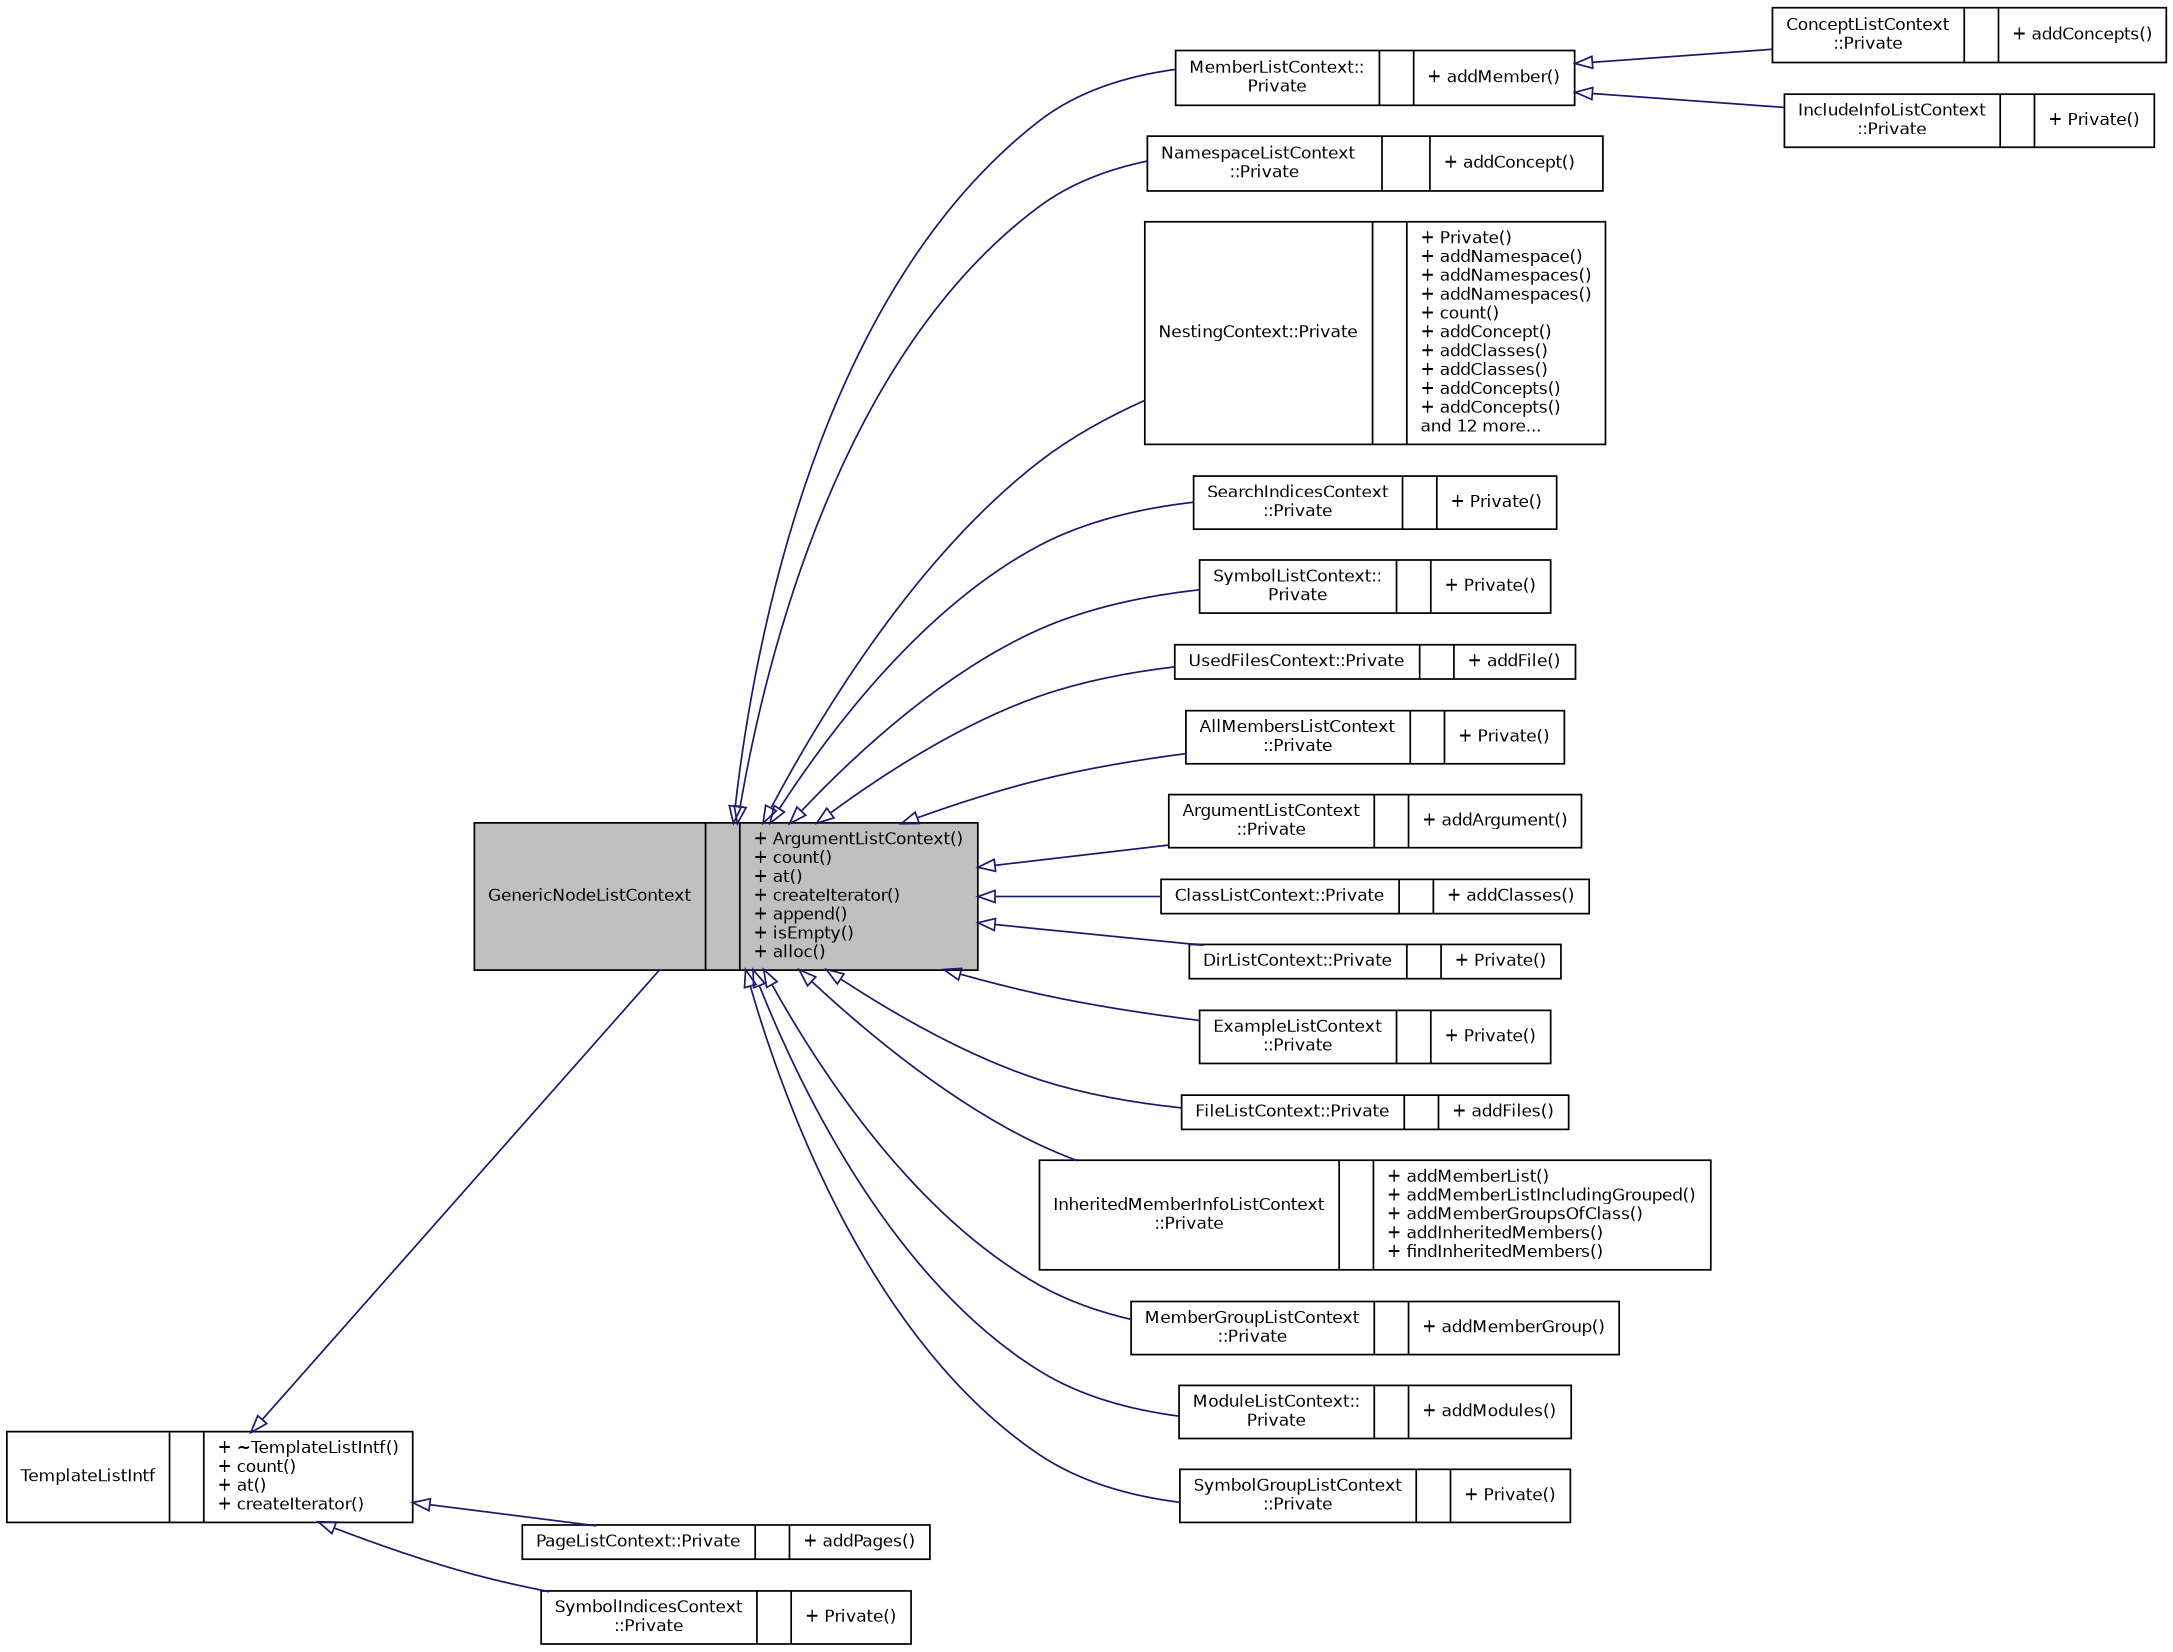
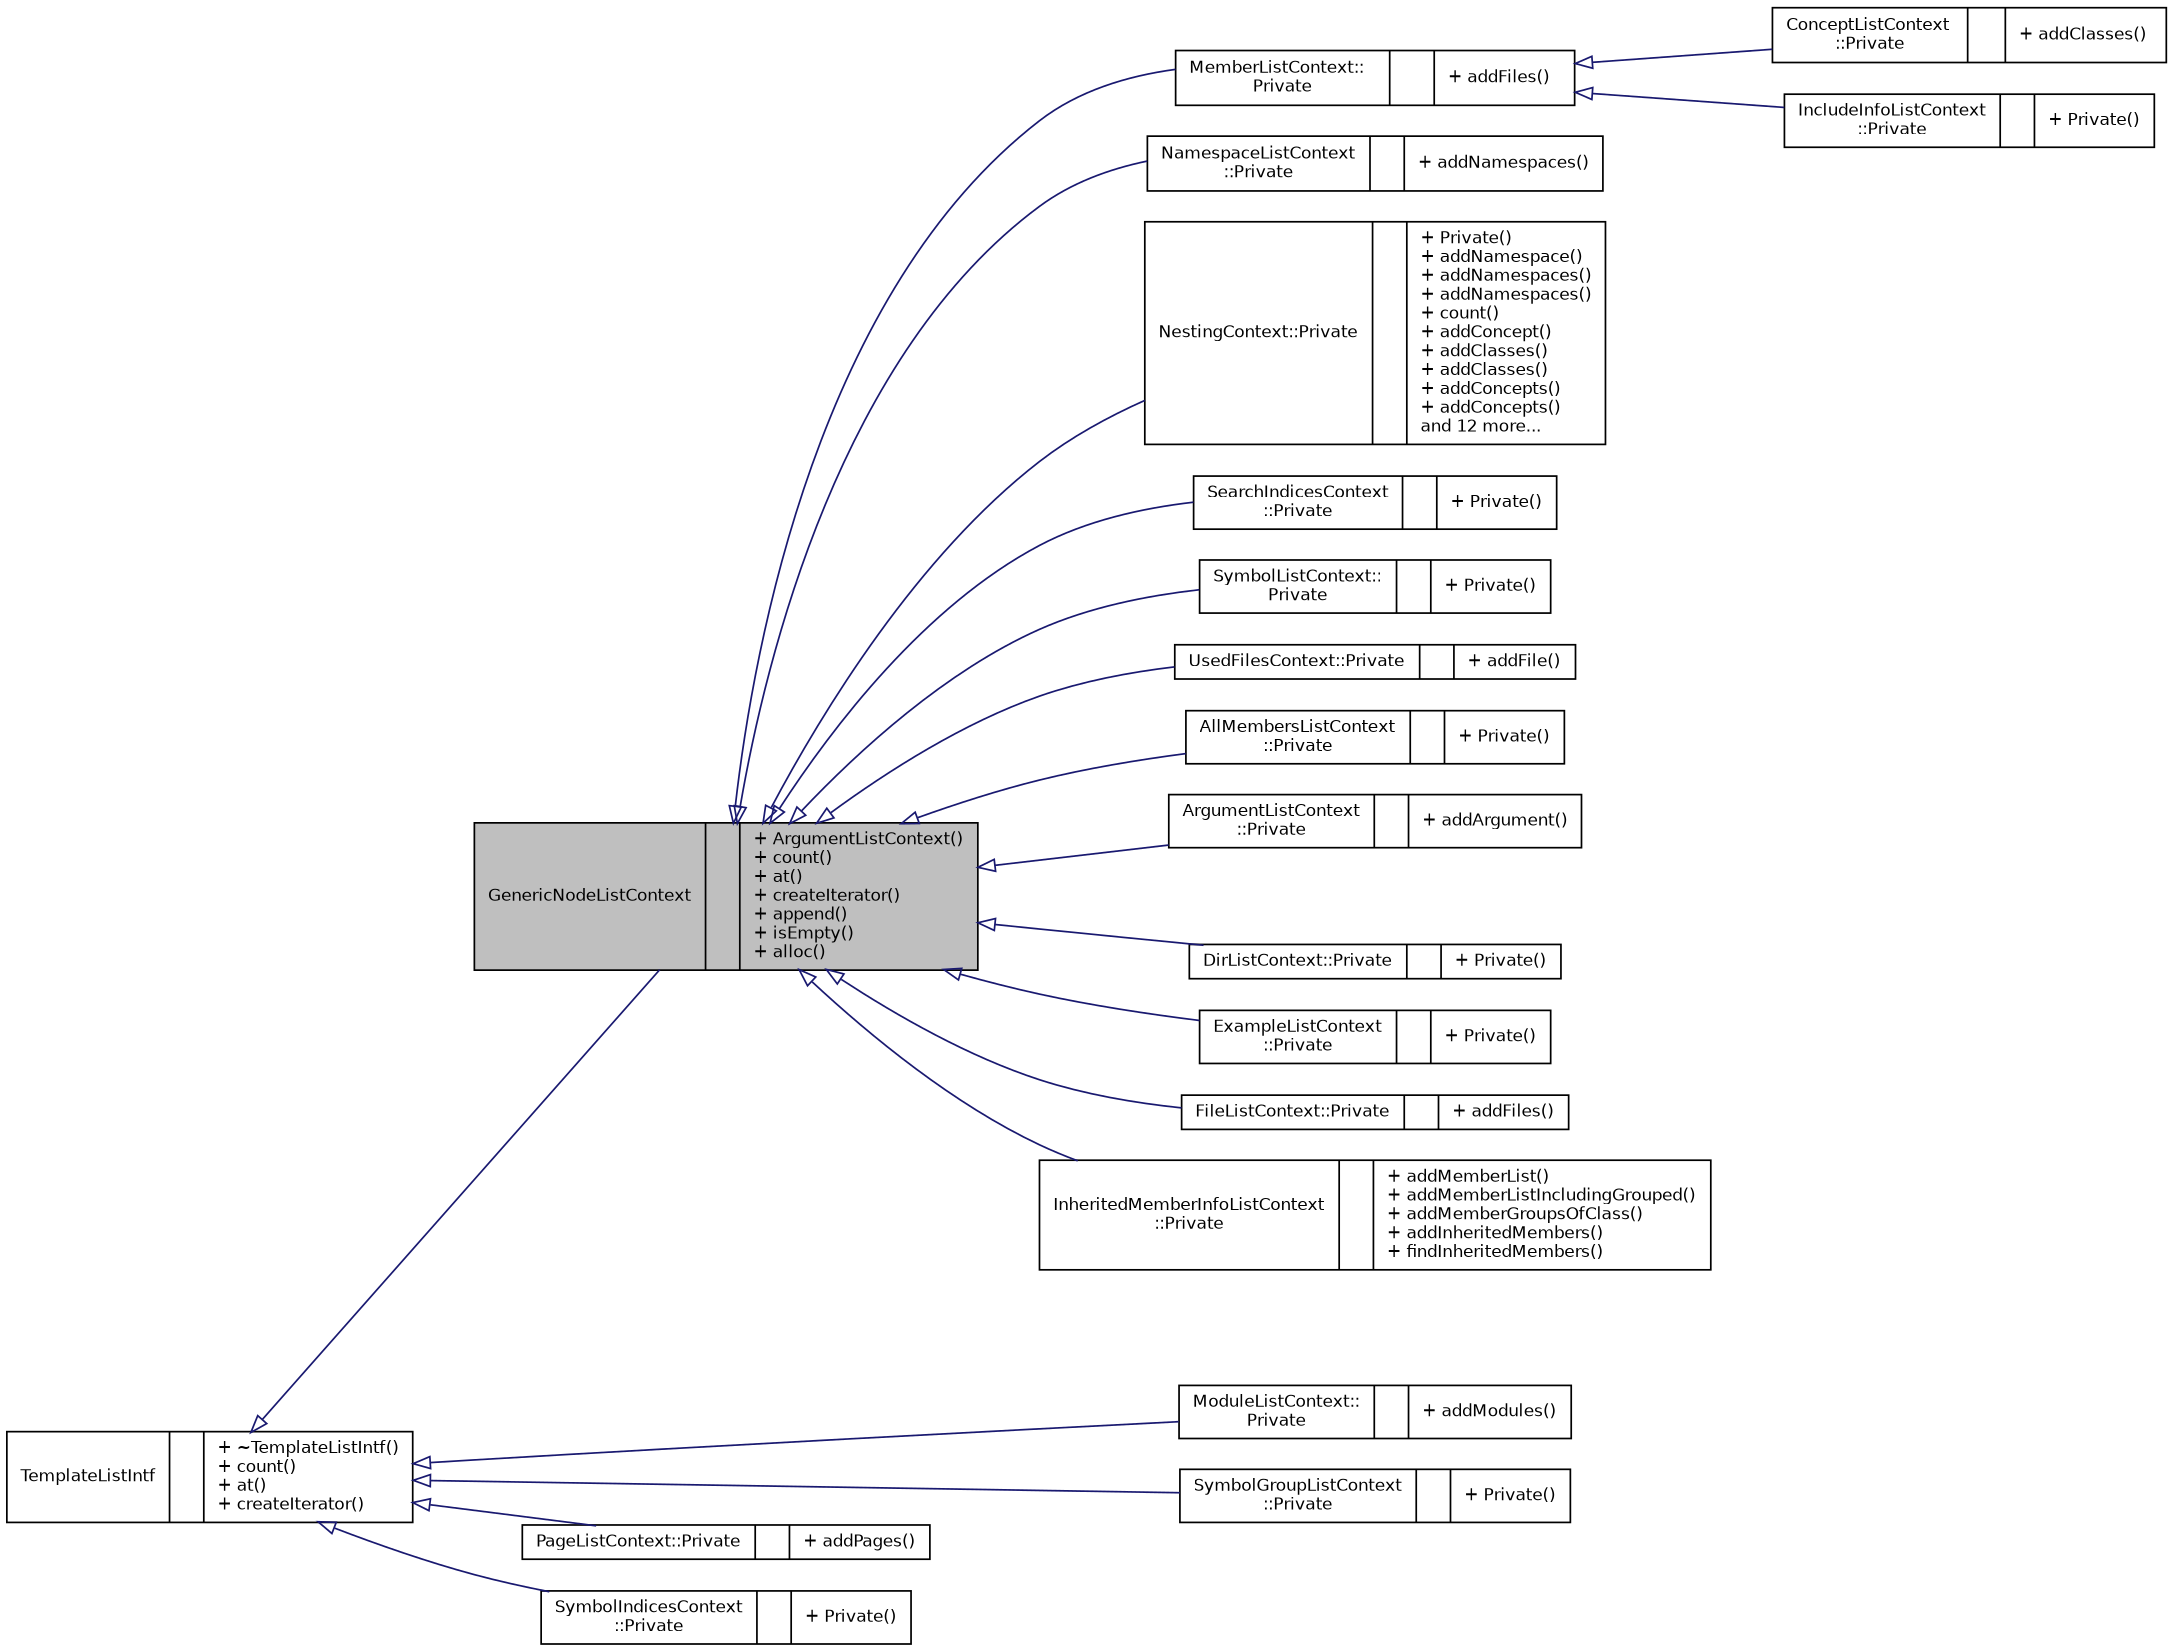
(2082, 34) -> (2083, 34)
(1494, 77) -> (1499, 77)
(1510, 163) -> (1504, 163)
(1375, 896) -> none
(916, 1259) -> (805, 1441)
(897, 1308) -> (805, 1487)
(1375, 1328) -> none
